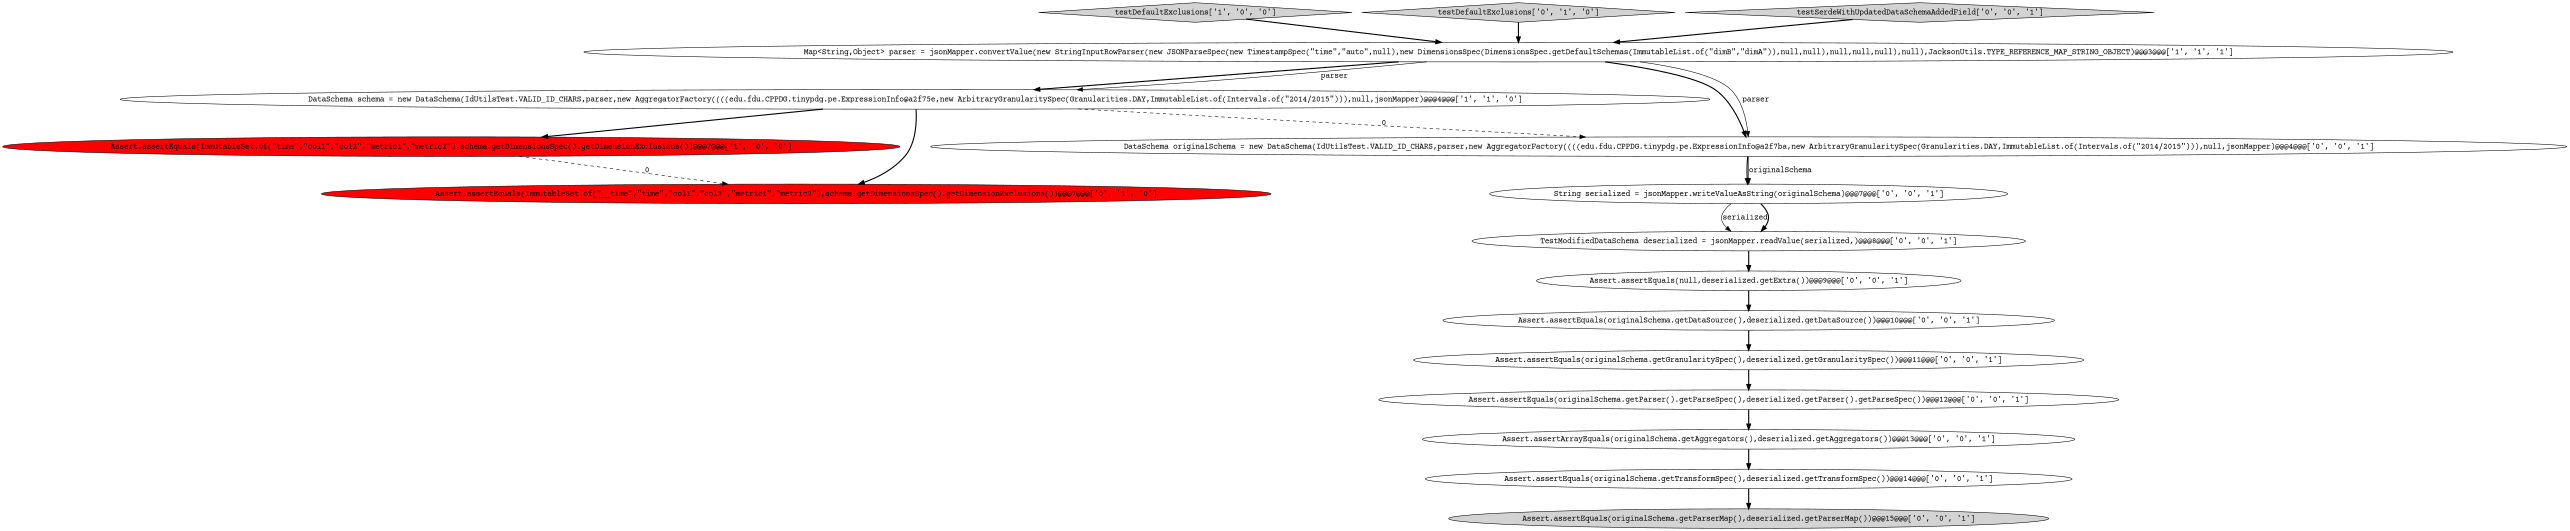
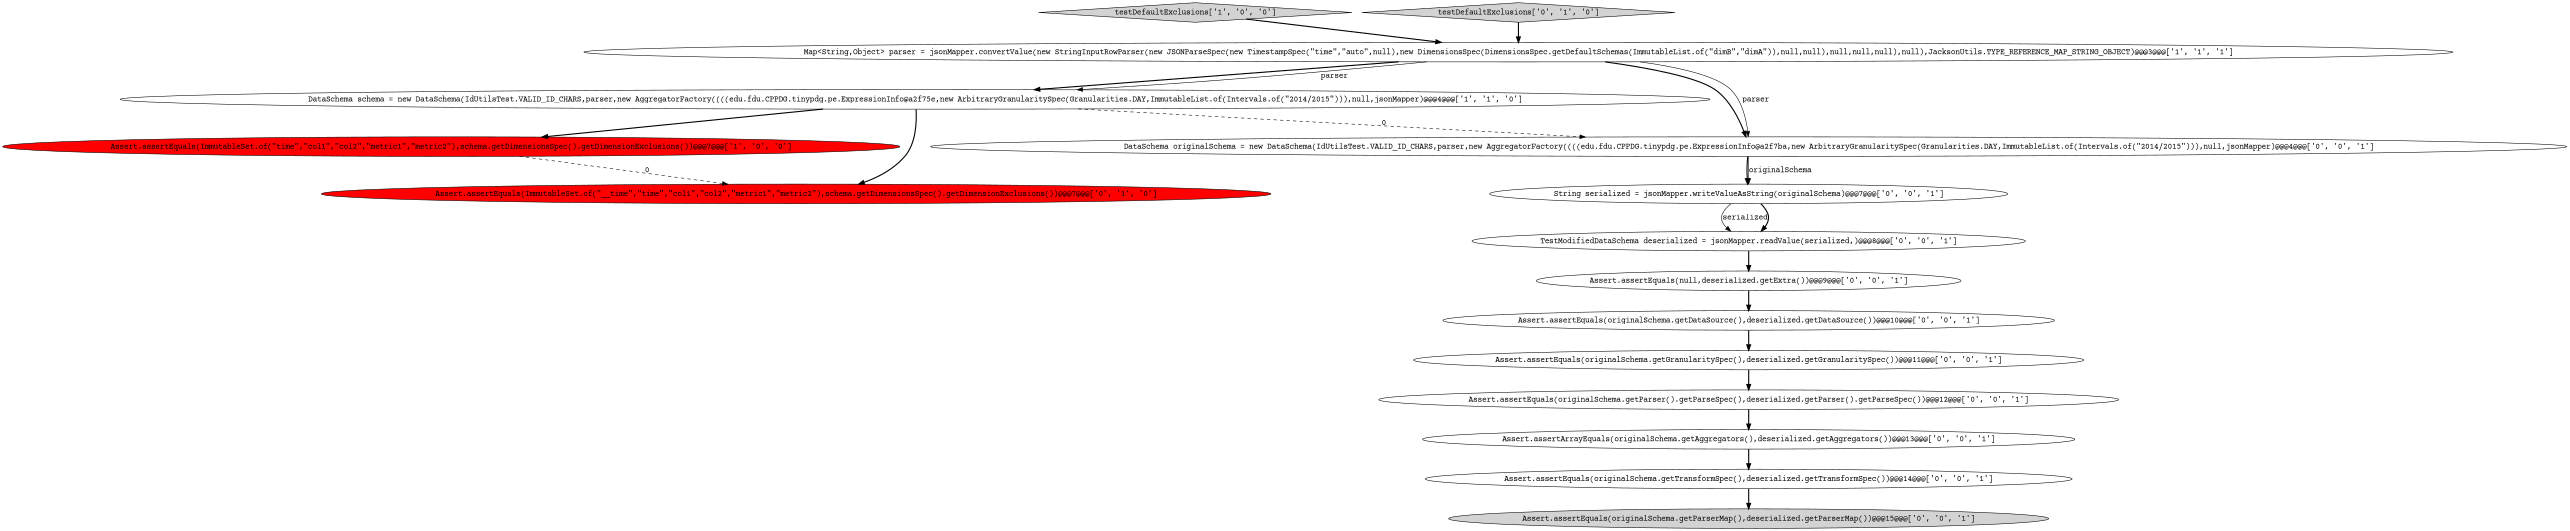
(1920, 12) -> none
